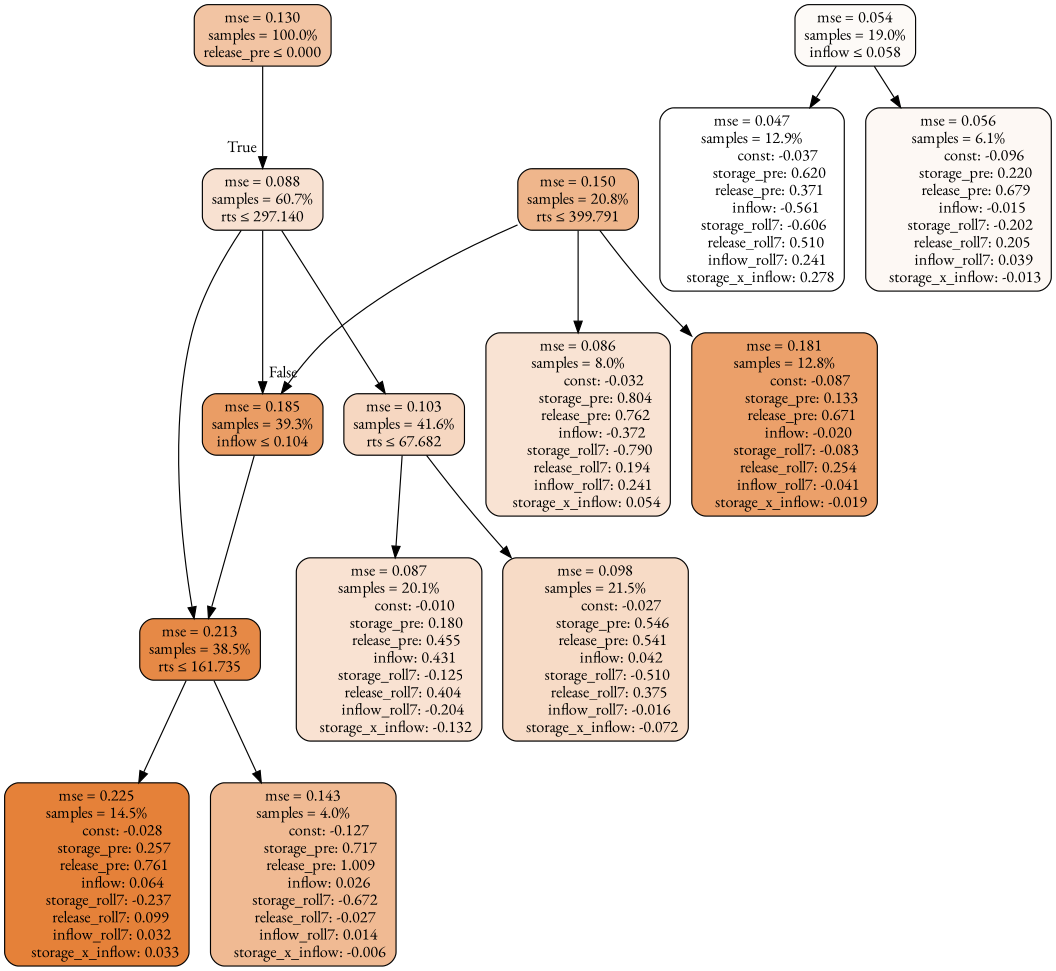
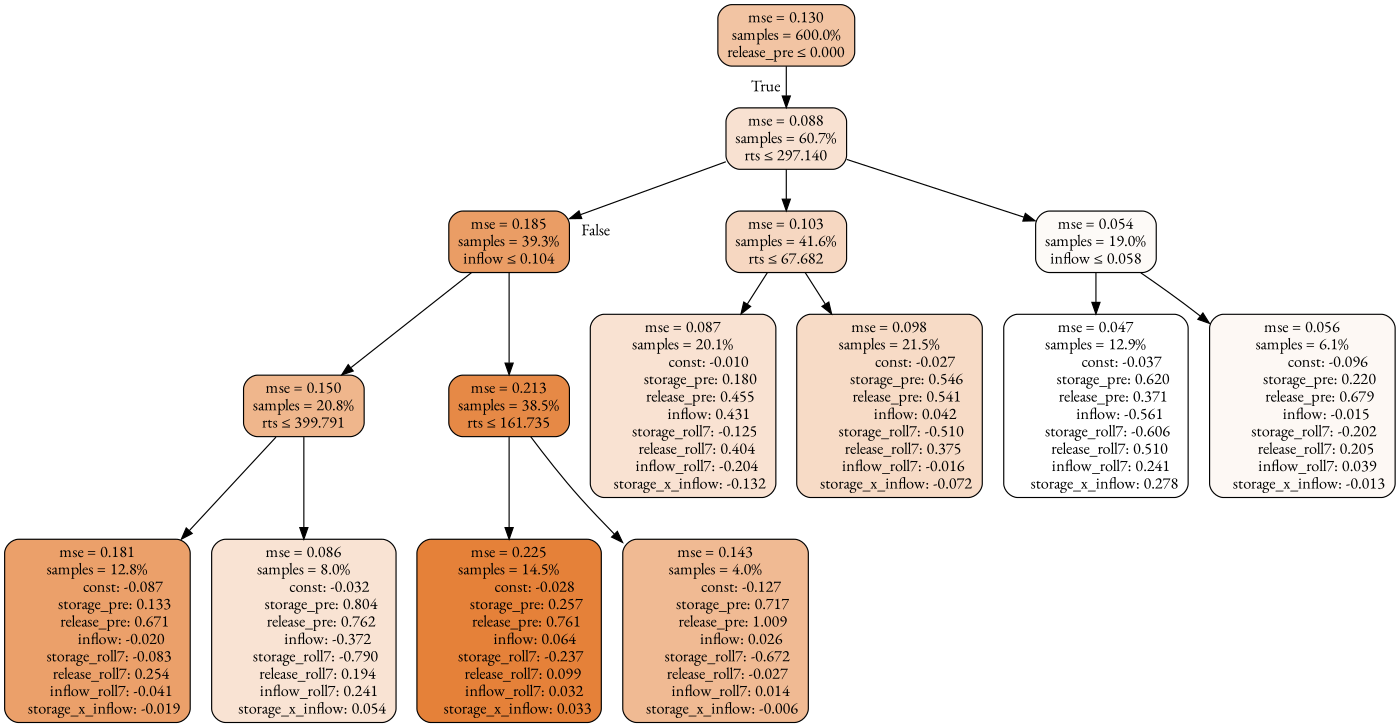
(263, 35) -> (786, 35)
(393, 290) -> (411, 320)
(180, 413) -> (935, 188)
